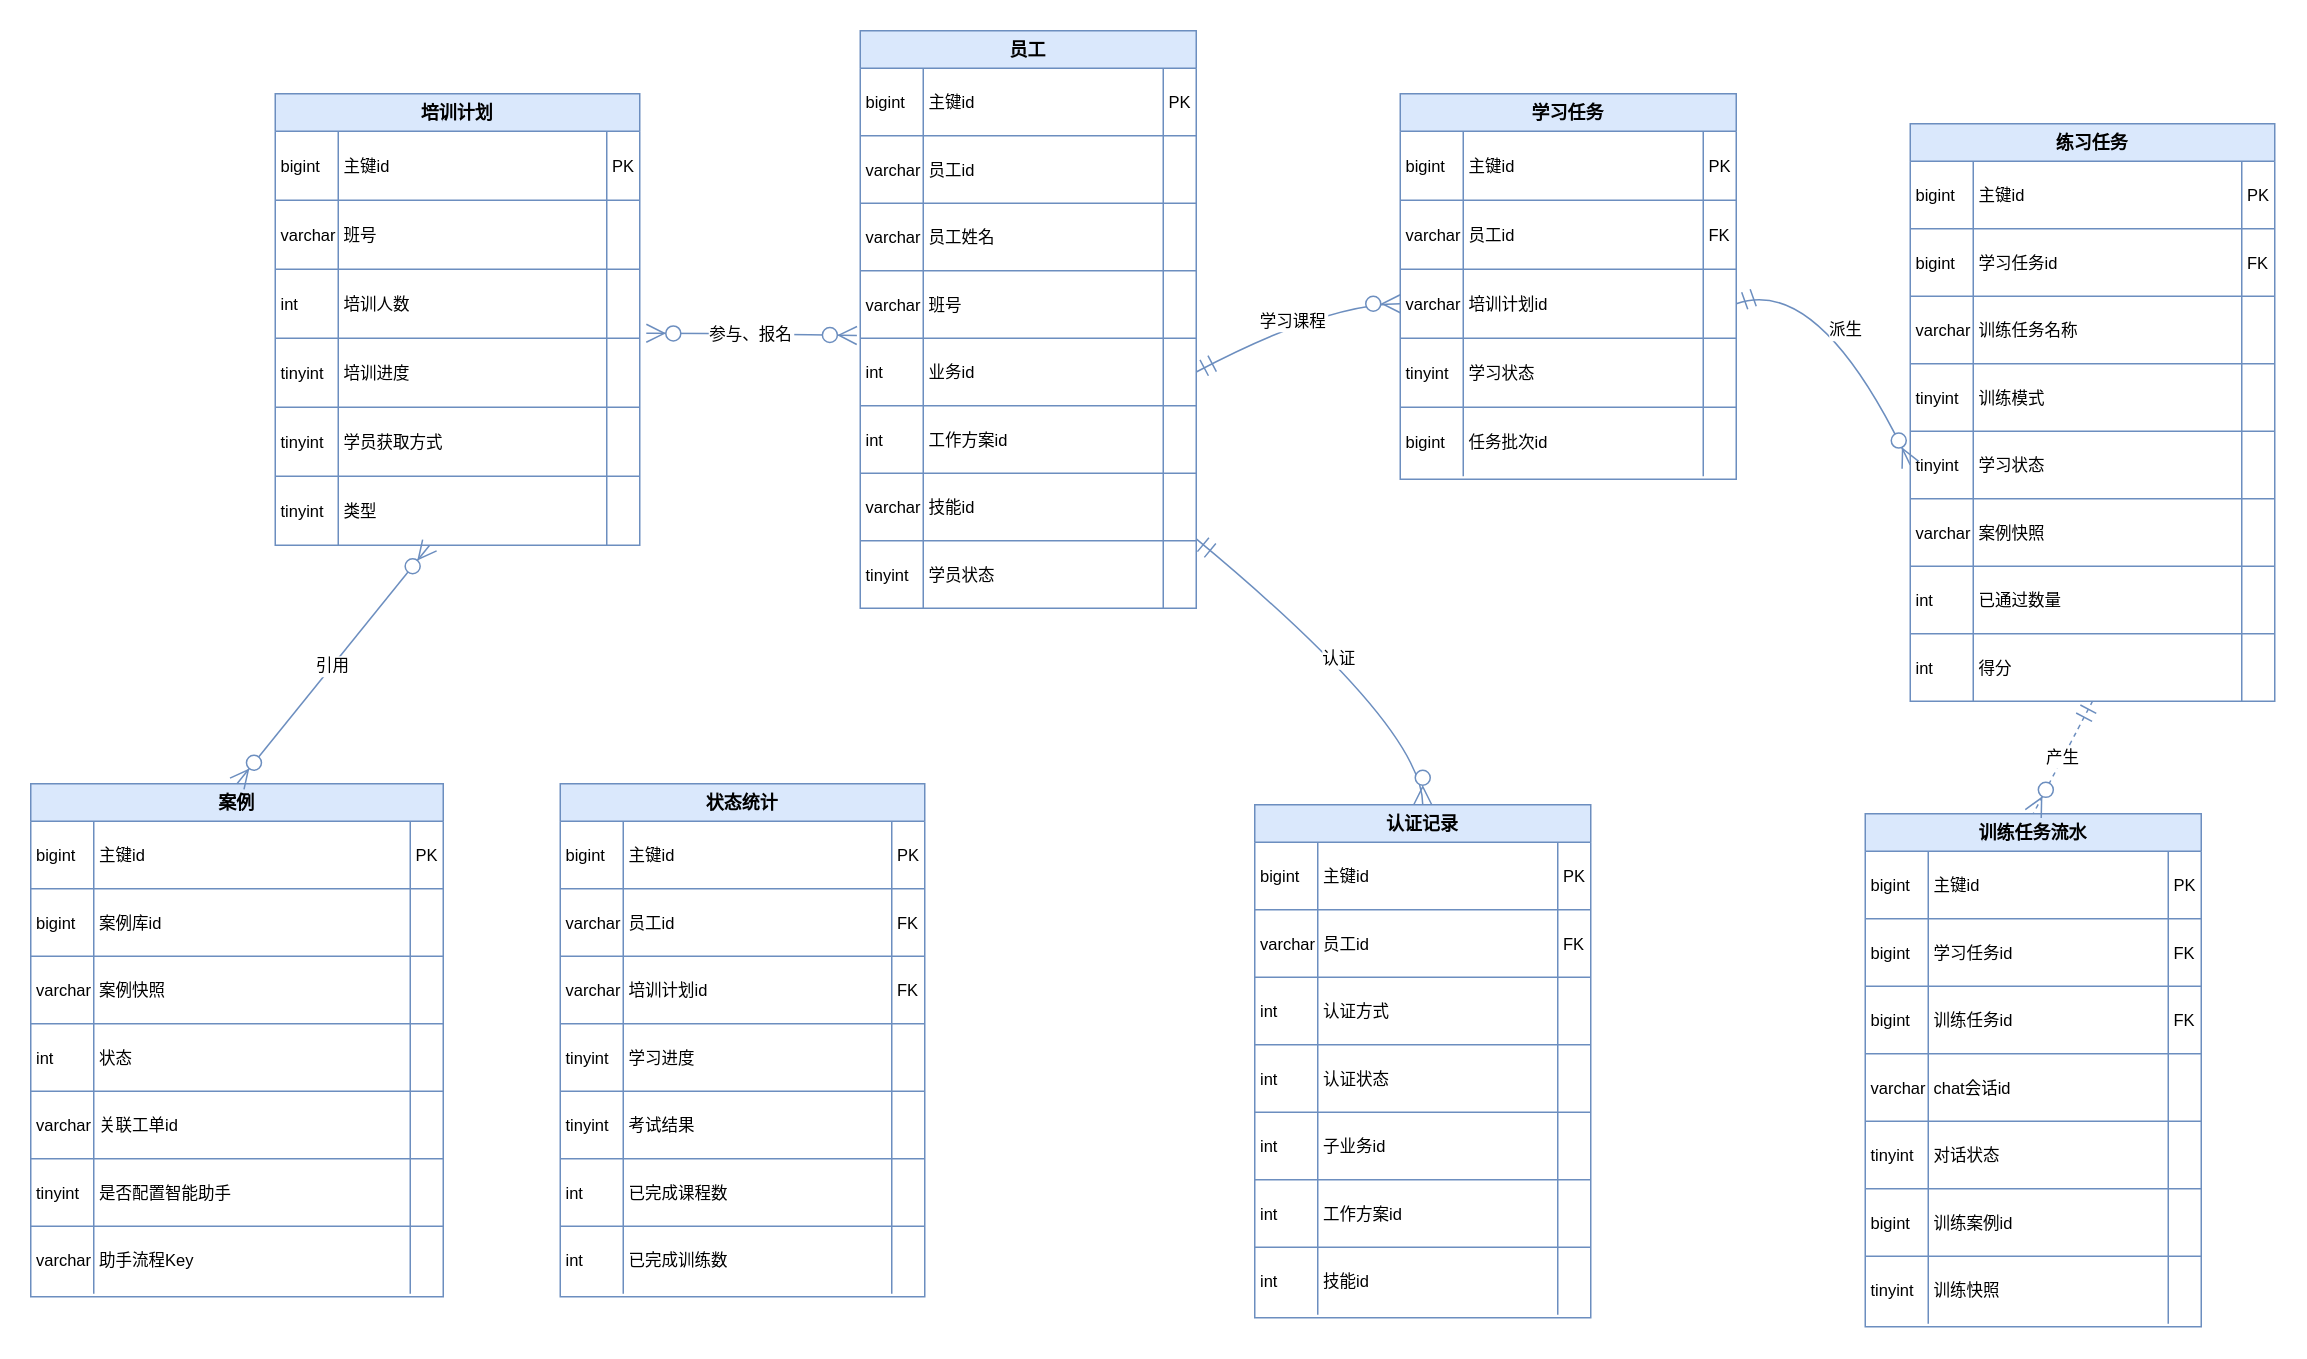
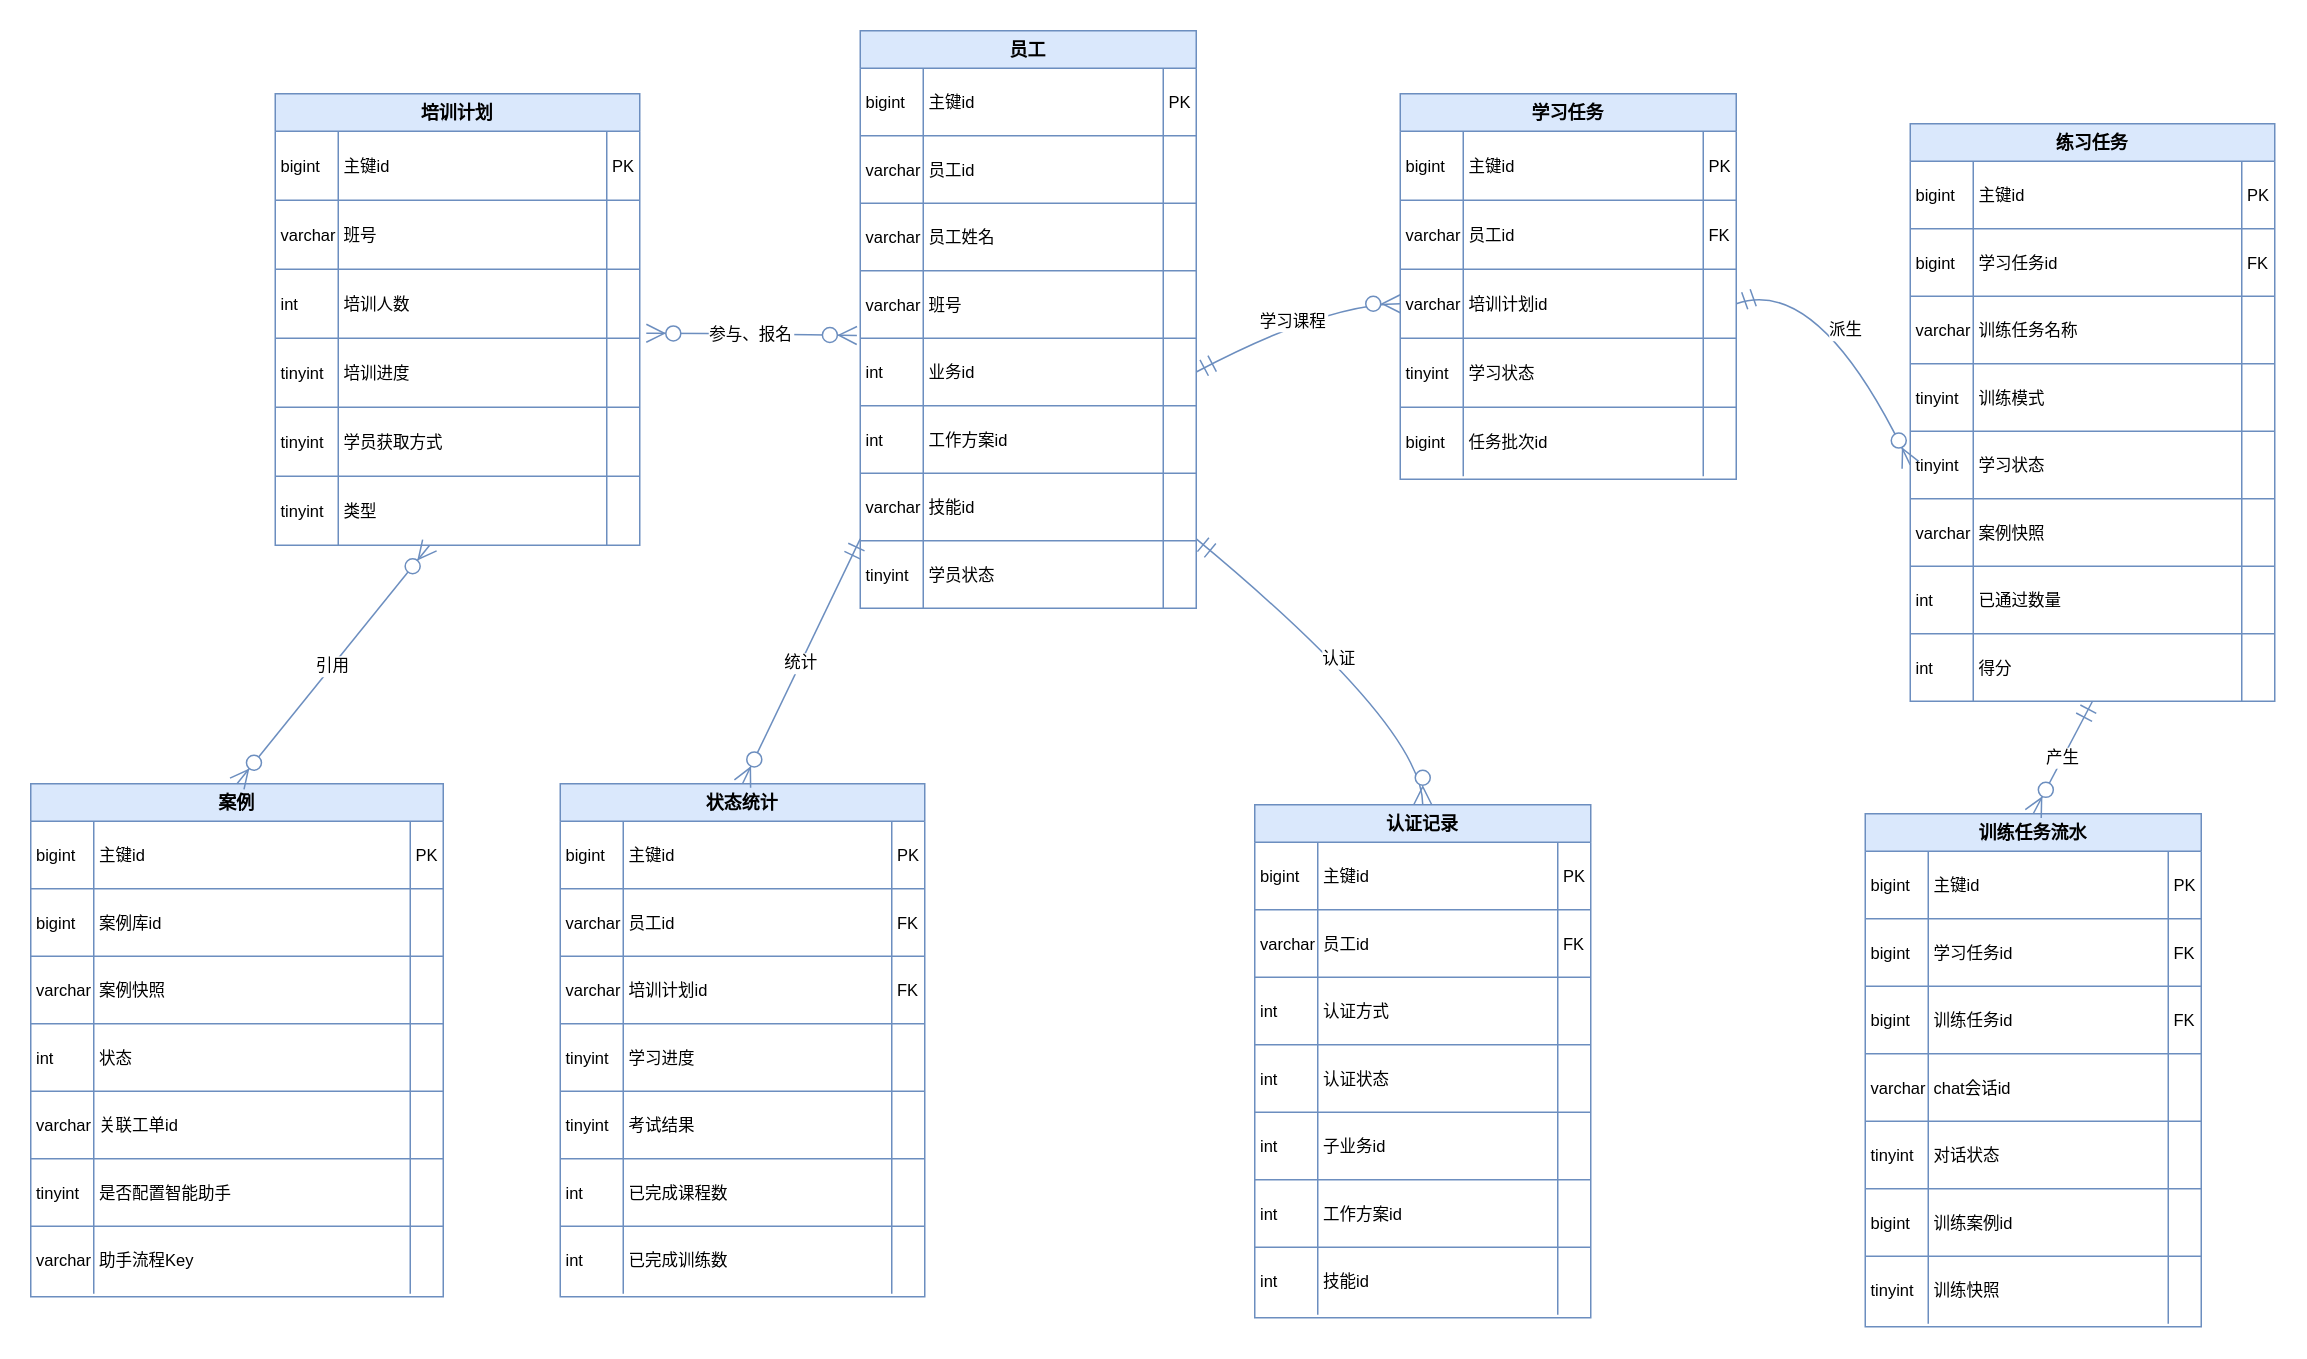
none -> (807, 649)
(2079, 727) -> (2079, 727)
